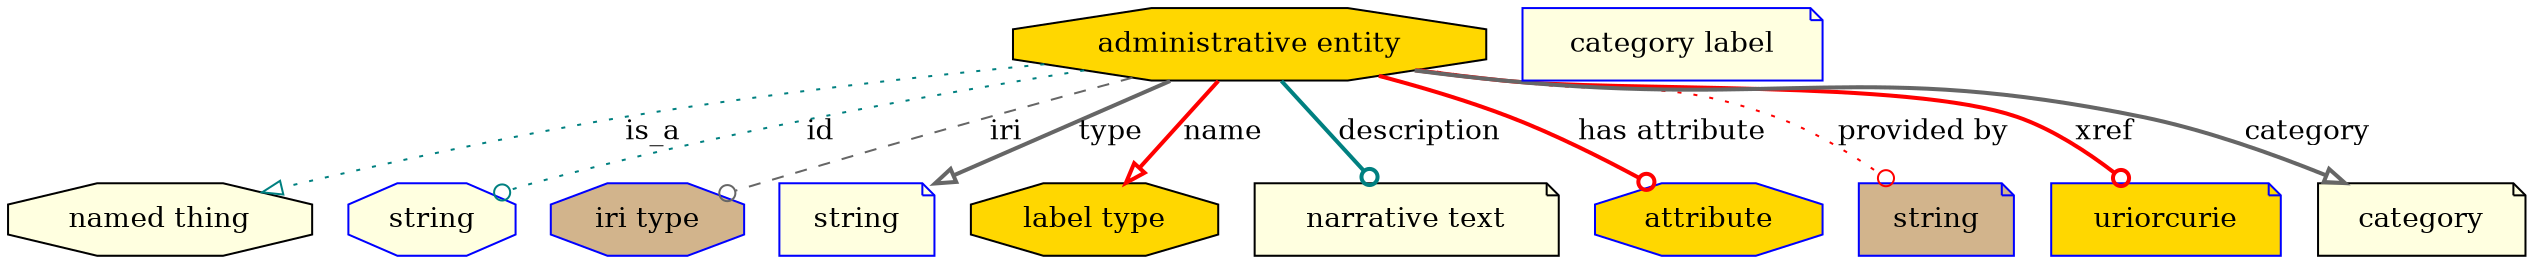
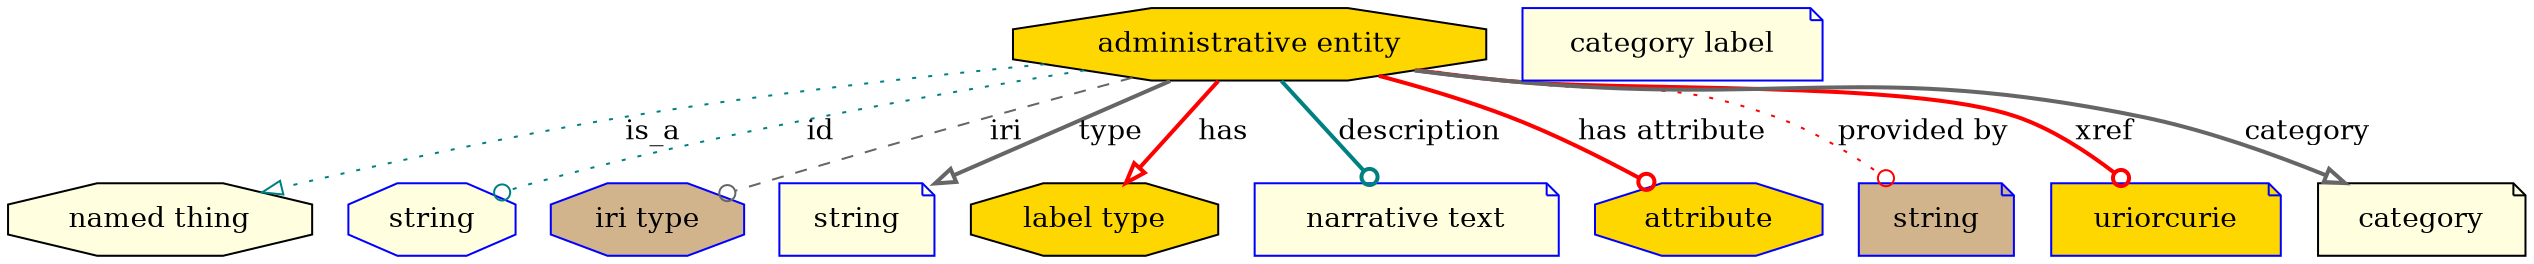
(1223, 132) -> (1223, 132)
(1407, 220) -> (1407, 220)
